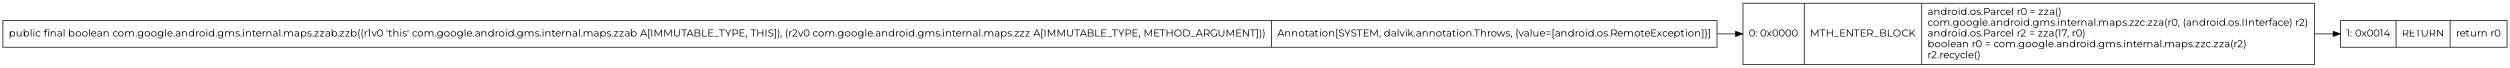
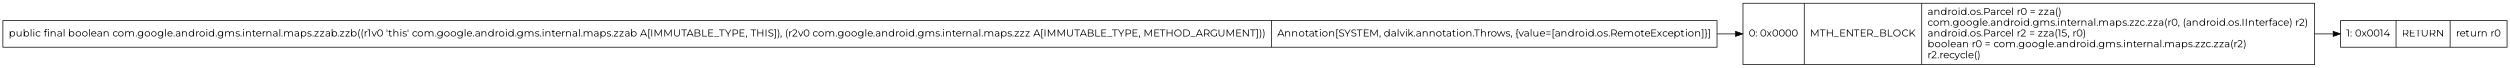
(2007, 34) -> (2007, 34)
